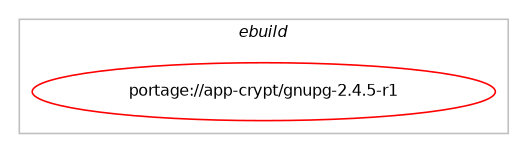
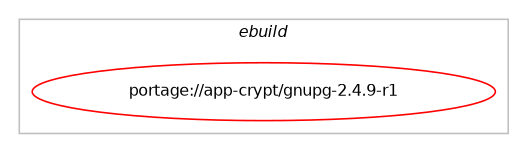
(264, 92) -> (264, 92)
